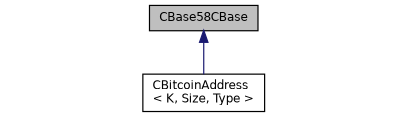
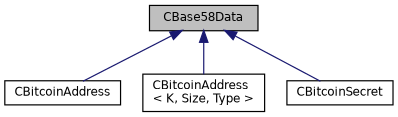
(204, 18) -> (204, 18)
none -> (63, 93)
none -> (340, 93)
